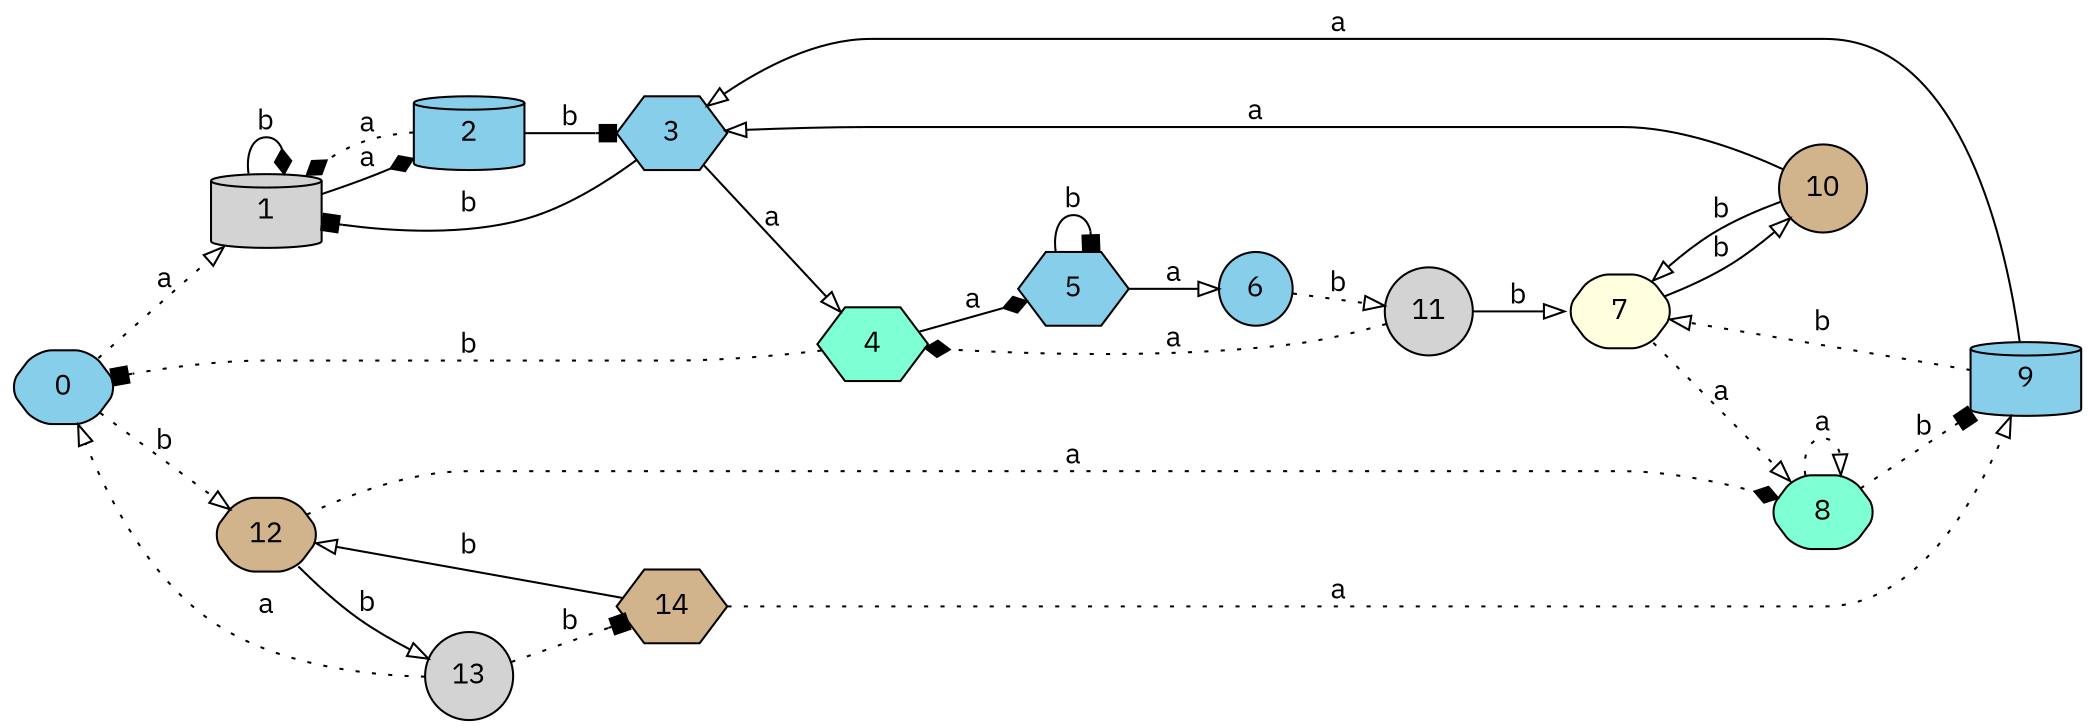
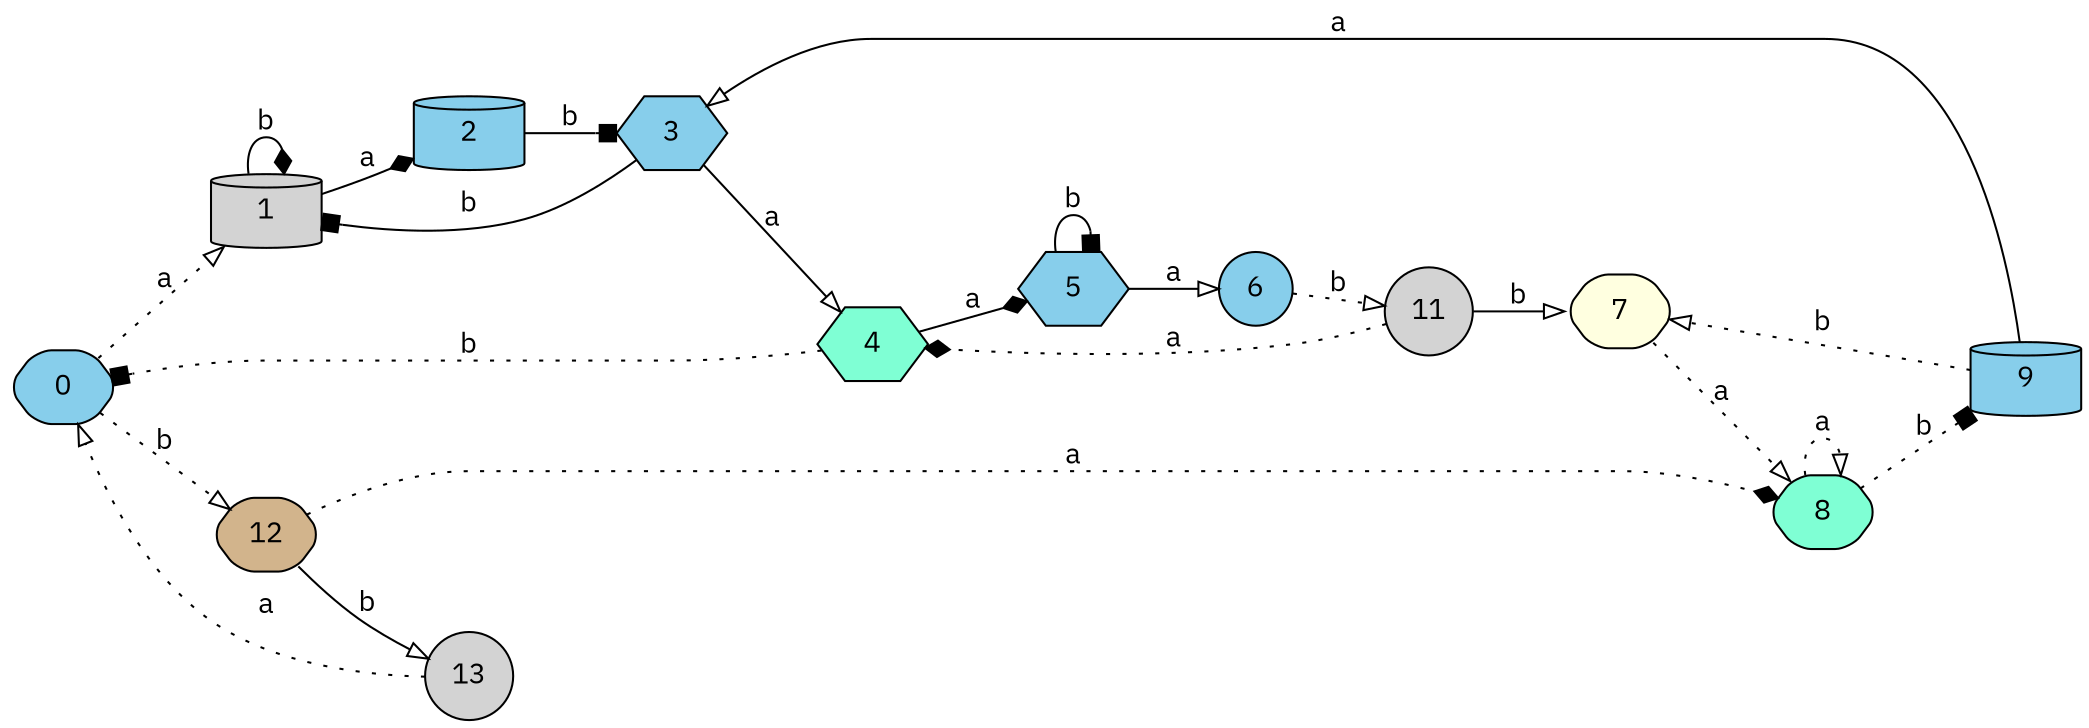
(368, 140) -> none
(1823, 188) -> none
(672, 606) -> none
